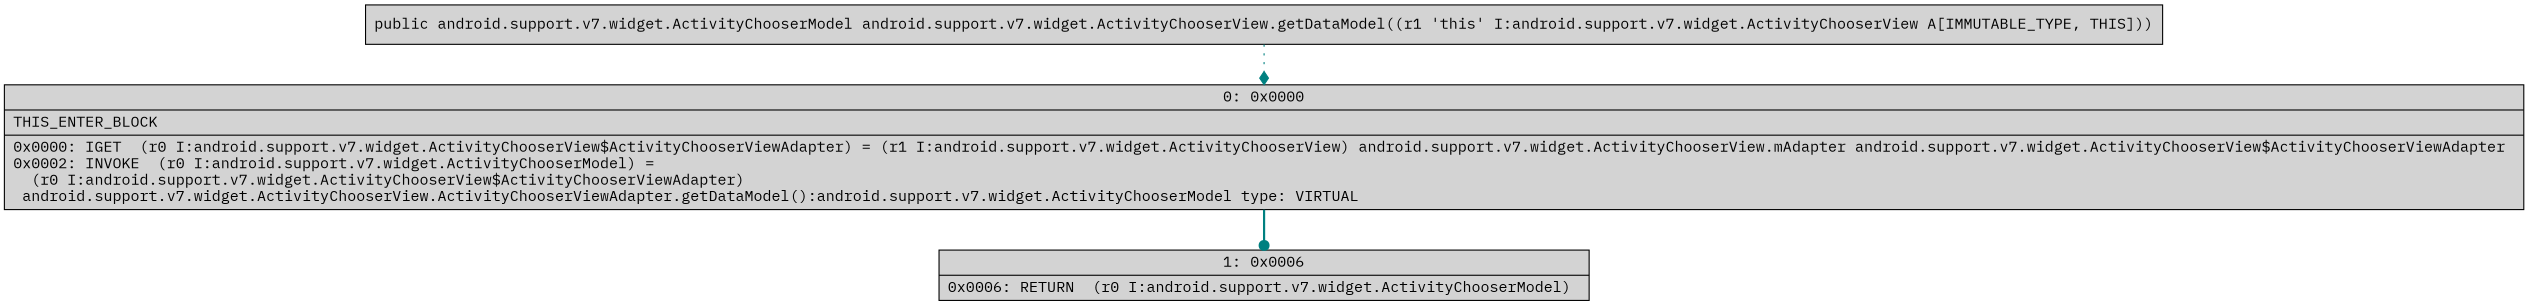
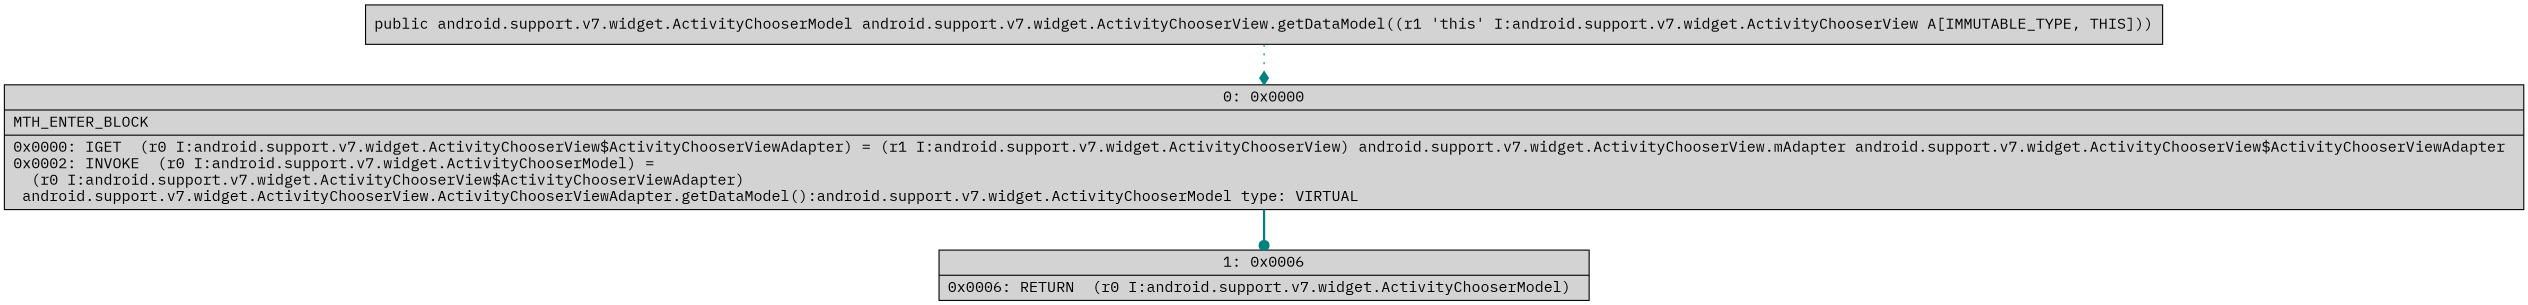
(86, 122) -> (81, 122)
